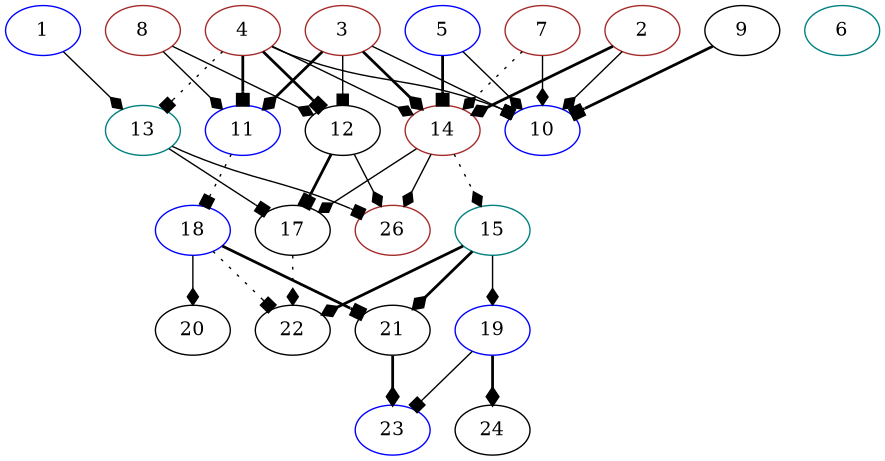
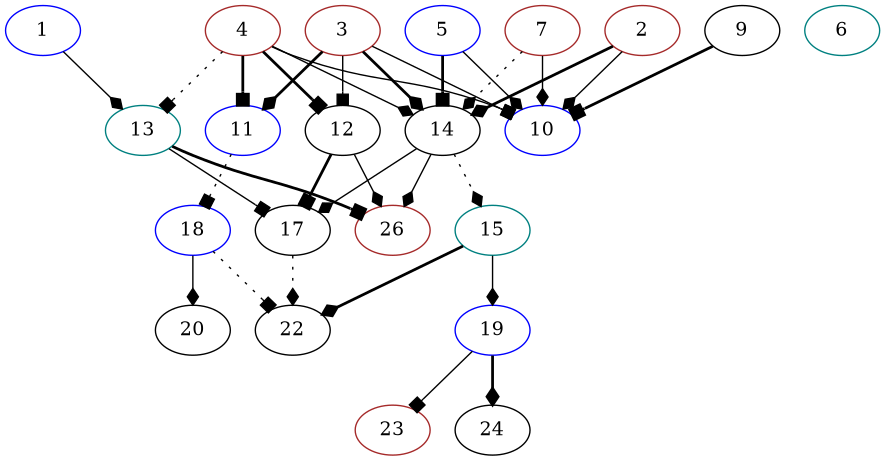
(143, 31) -> none
(443, 130) -> (443, 130)
(261, 178) -> (261, 178)
(393, 330) -> none
(393, 430) -> (393, 430)
